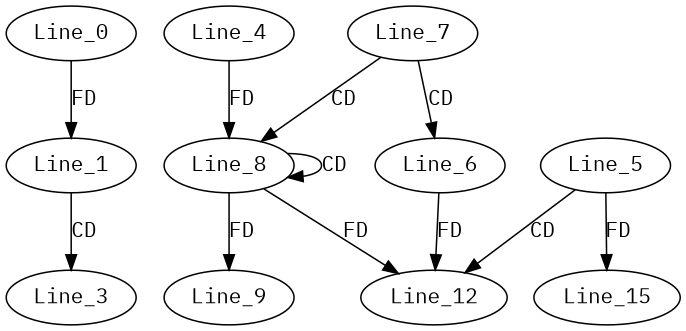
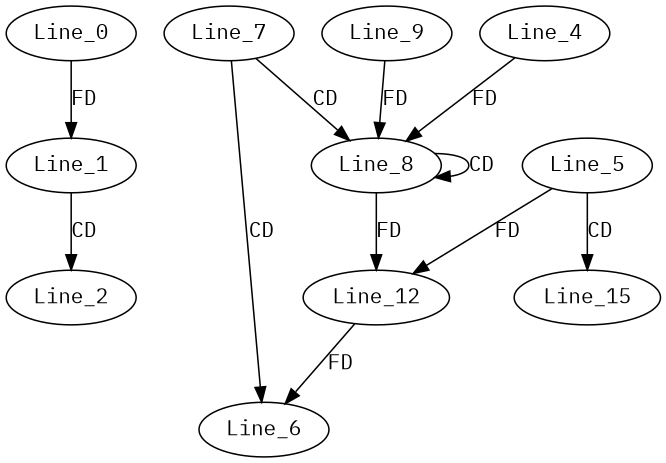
(229, 224) -> (382, 92)
(437, 224) -> (325, 358)
(543, 232) -> (508, 232)
(618, 232) -> (600, 232)
(71, 298) -> (71, 298)
